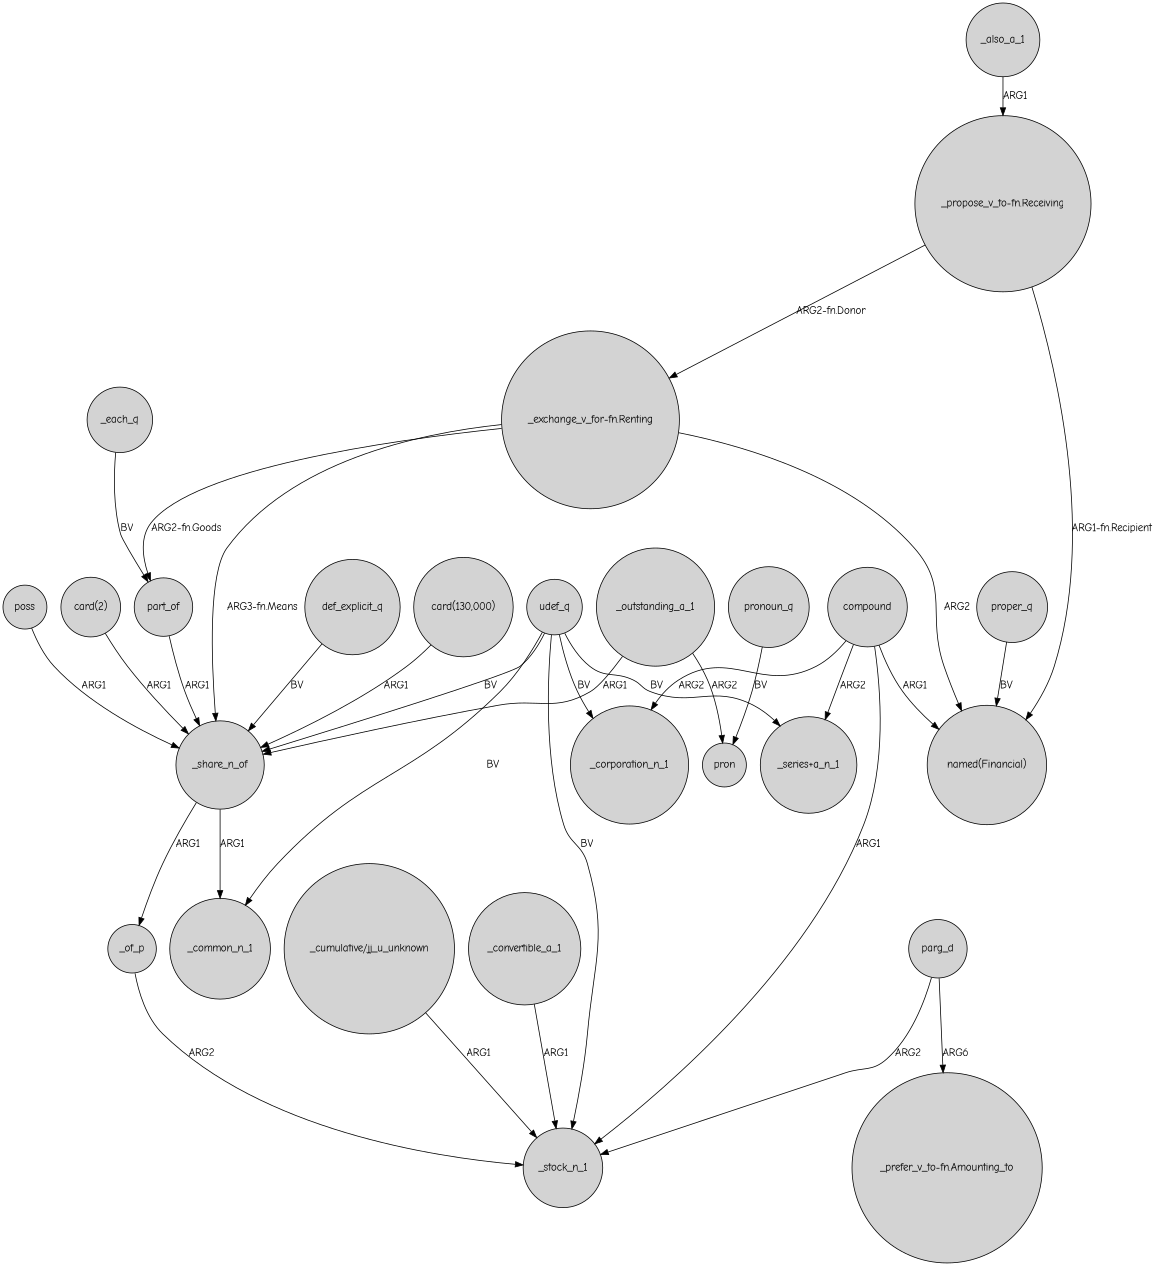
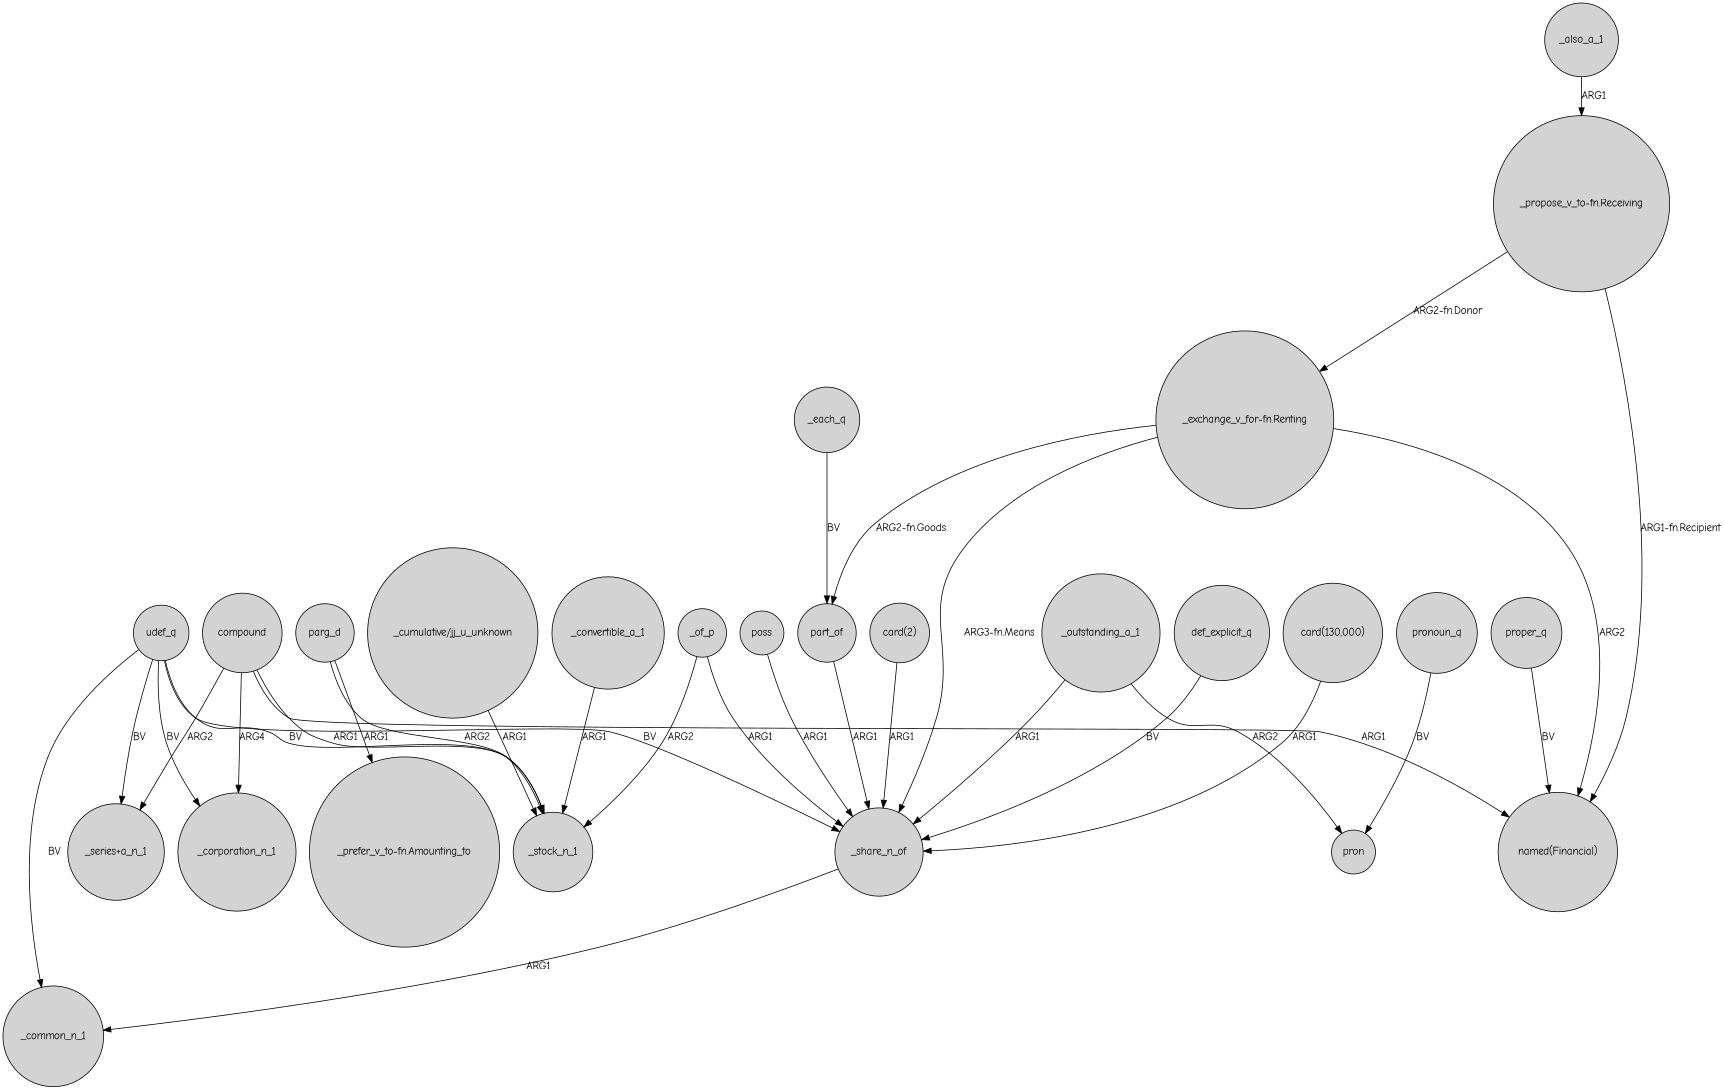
(692, 686) -> (252, 738)
(165, 859) -> (758, 750)
(956, 1053) -> (376, 738)
